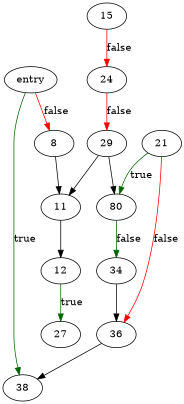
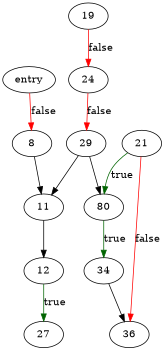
(107, 16) -> (88, 16)
(129, 239) -> (115, 239)
(23, 388) -> none
